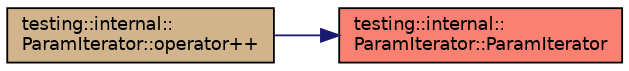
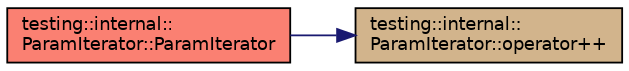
(297, 35) -> (313, 35)
